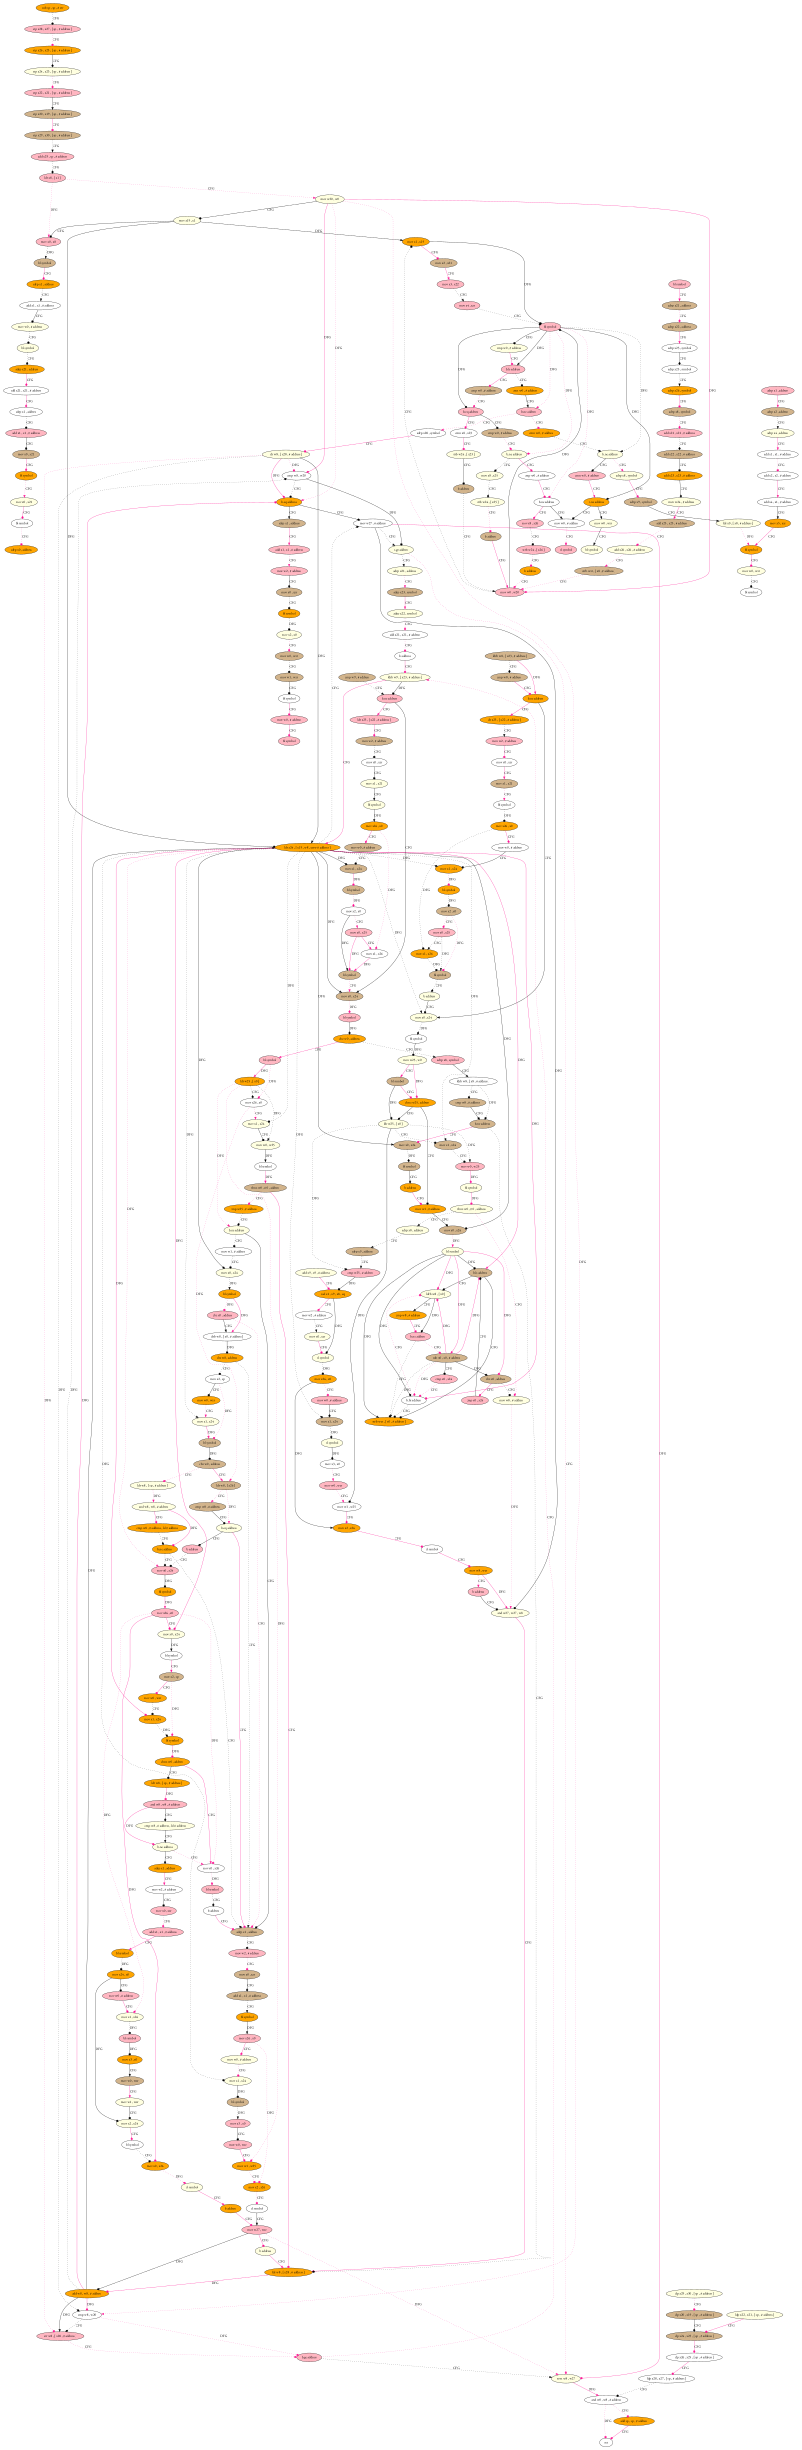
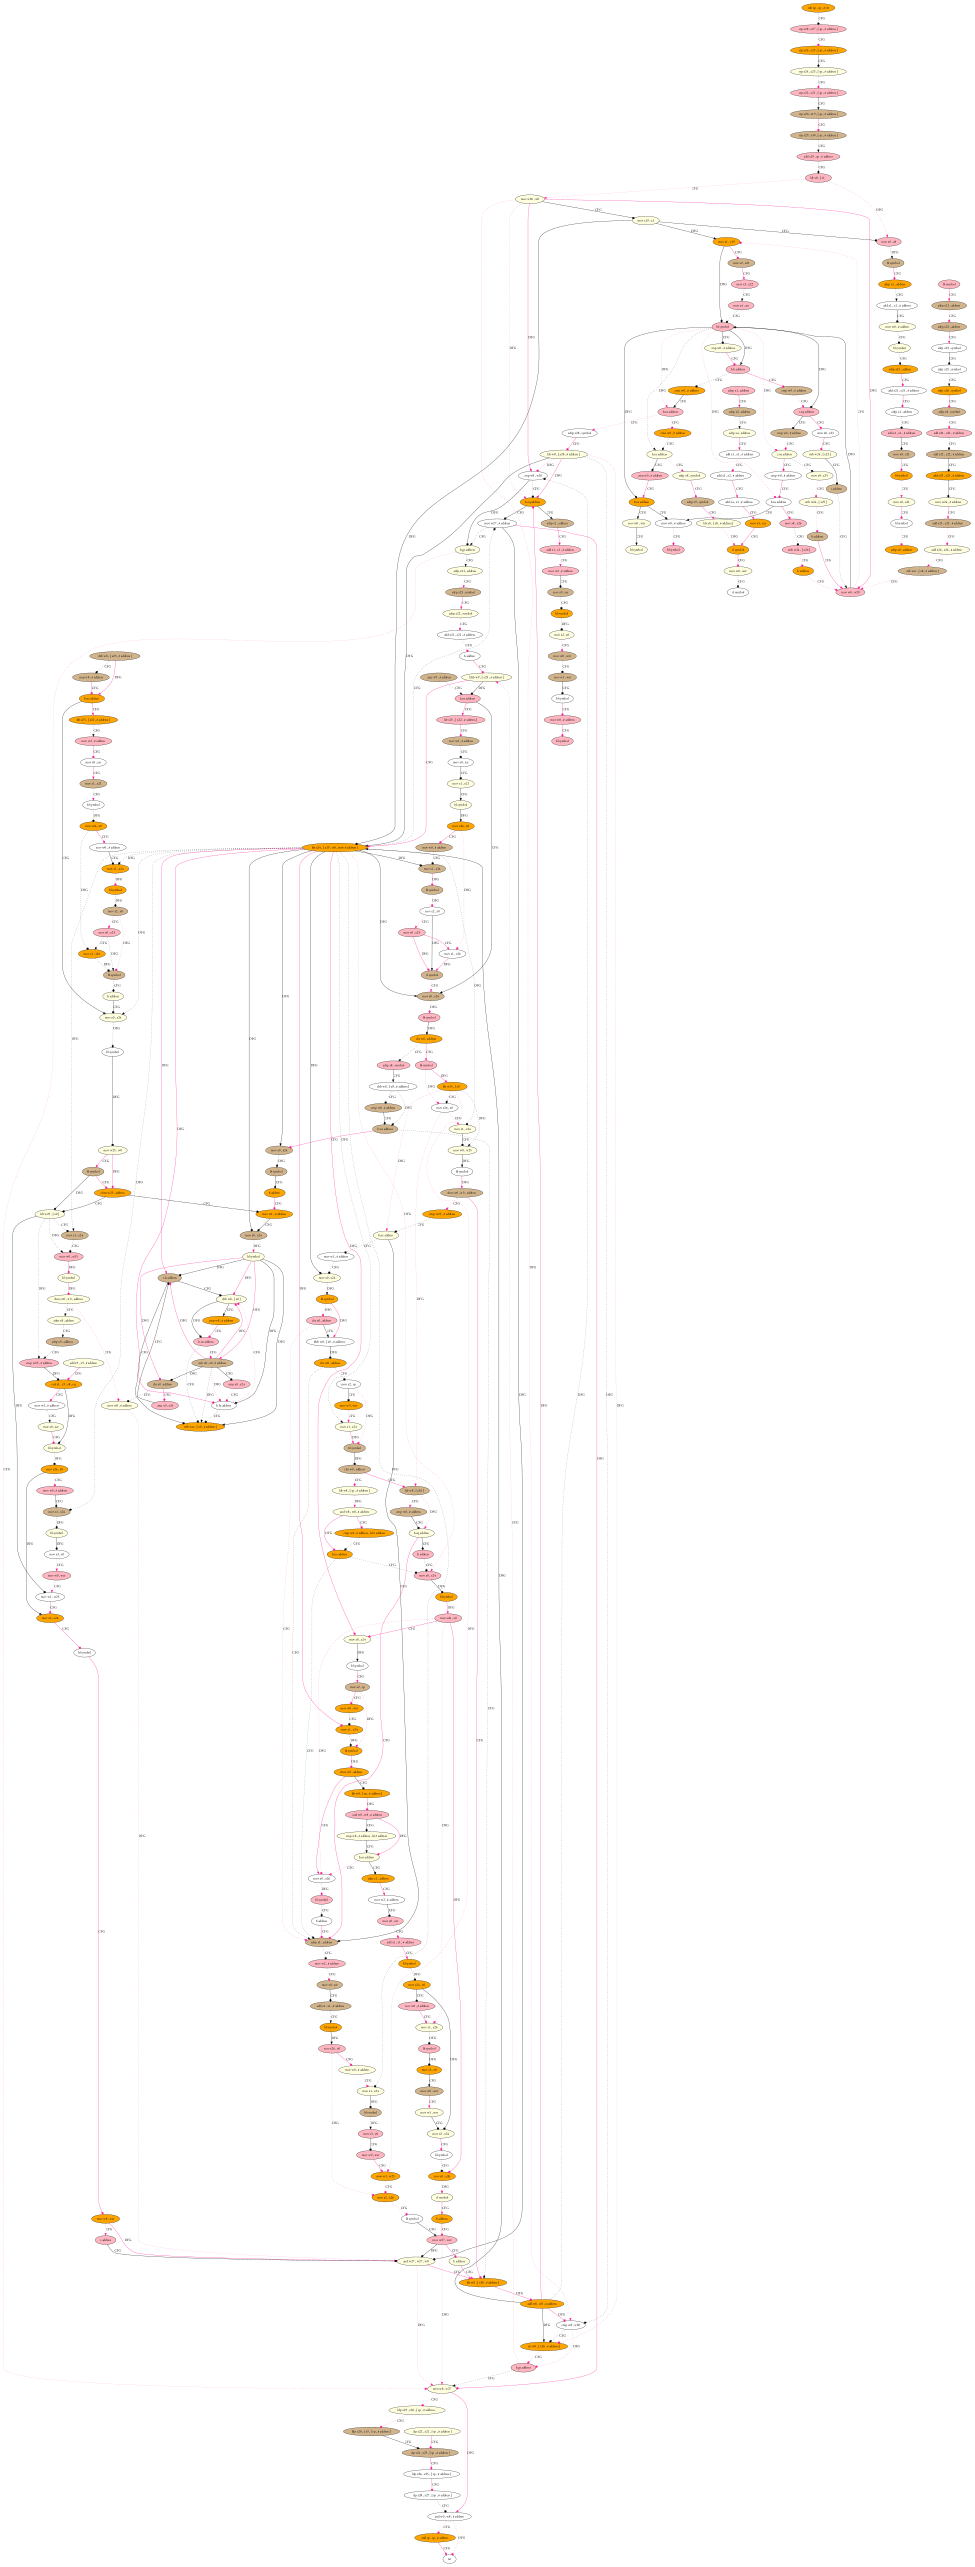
(410, 445) -> (857, 367)
(489, 487) -> (817, 487)
(778, 512) -> (748, 512)
(681, 517) -> (707, 512)
(174, 2261) -> (430, 2250)
none -> (418, 2328)
(60, 2336) -> (544, 2346)
none -> (430, 2399)
